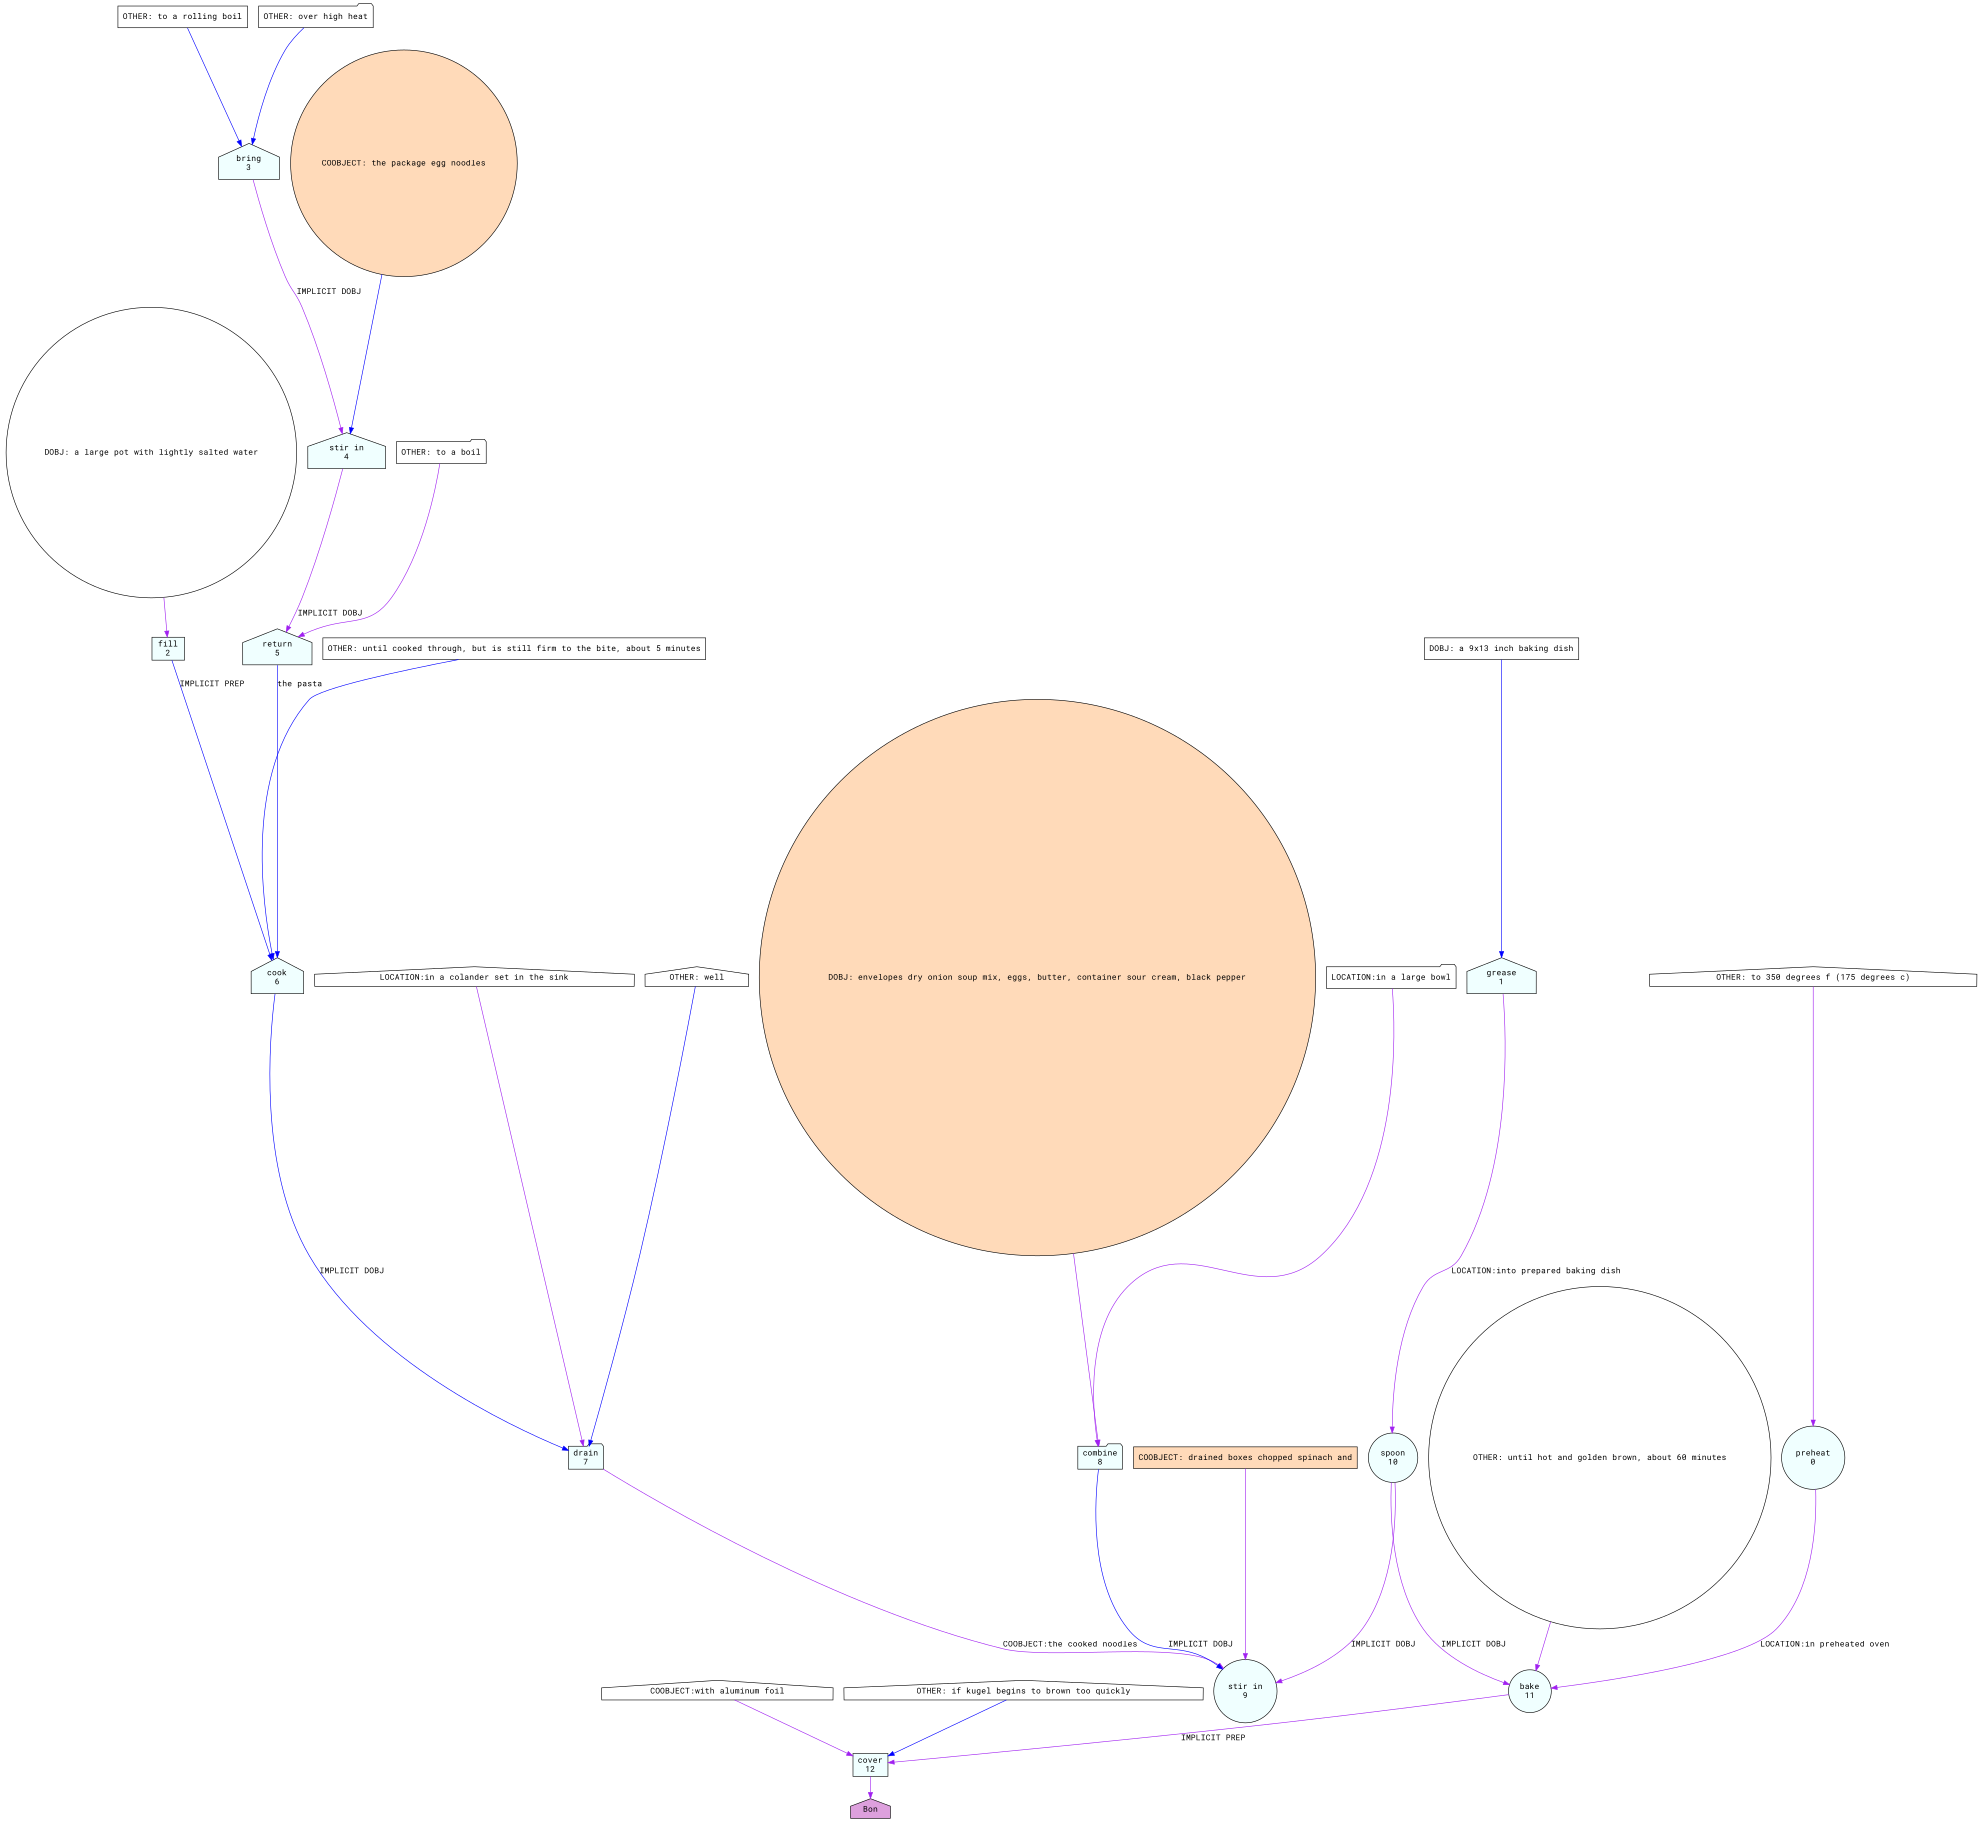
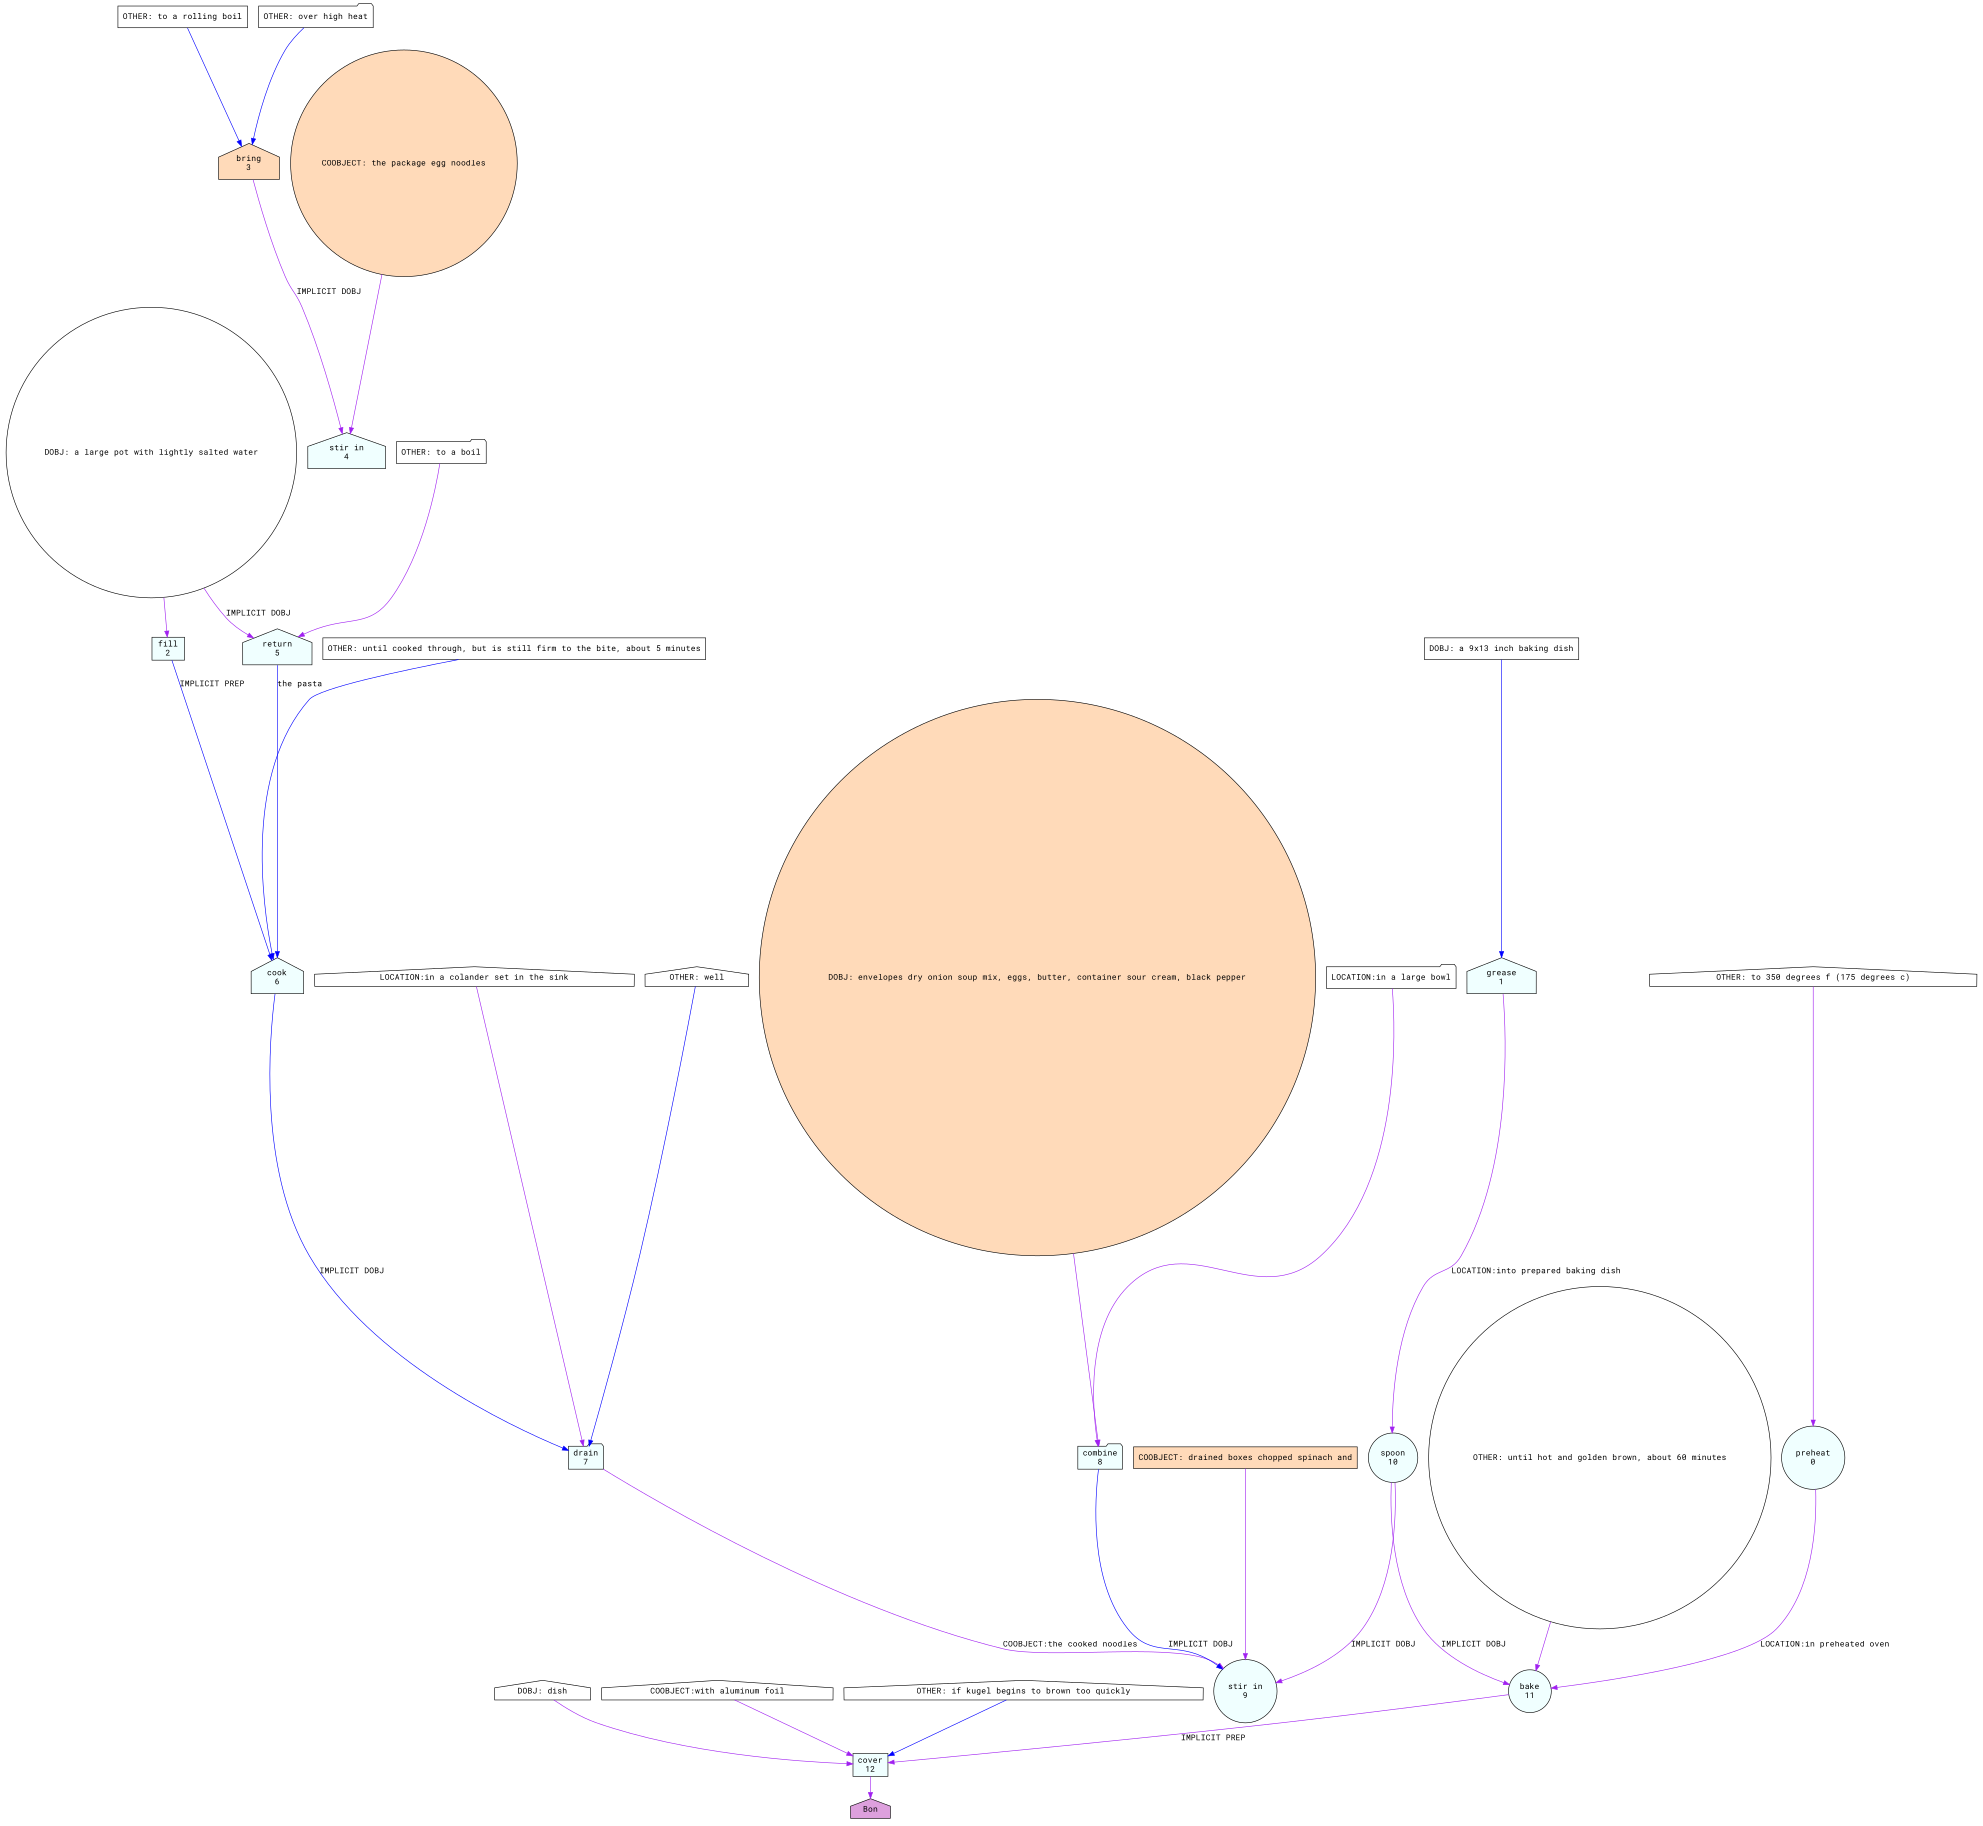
(249, 163) -> (249, 163)
(367, 351) -> (367, 351)
(319, 549) -> (223, 614)
none -> (543, 1691)
